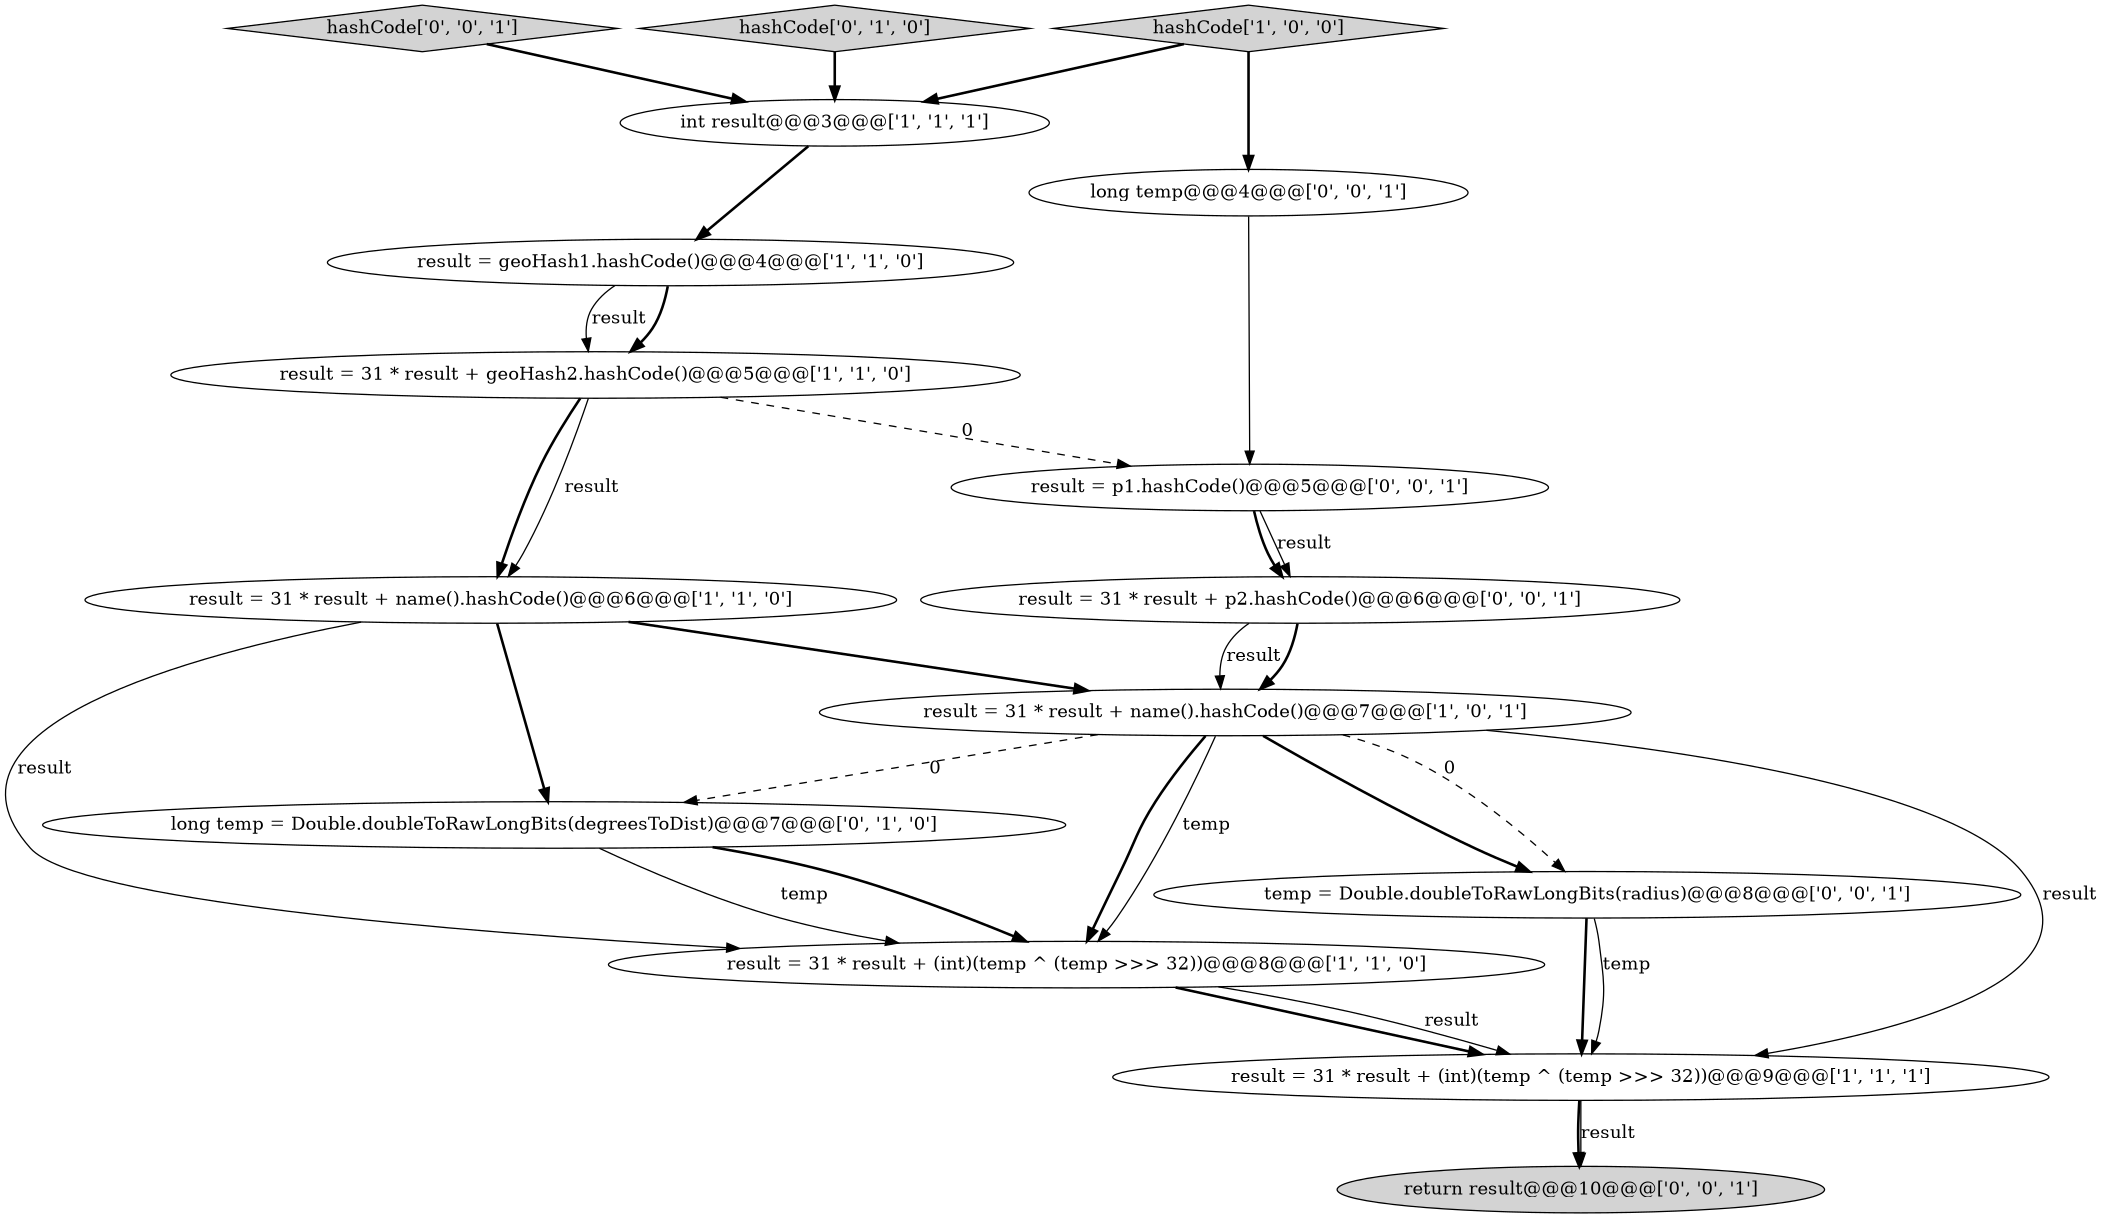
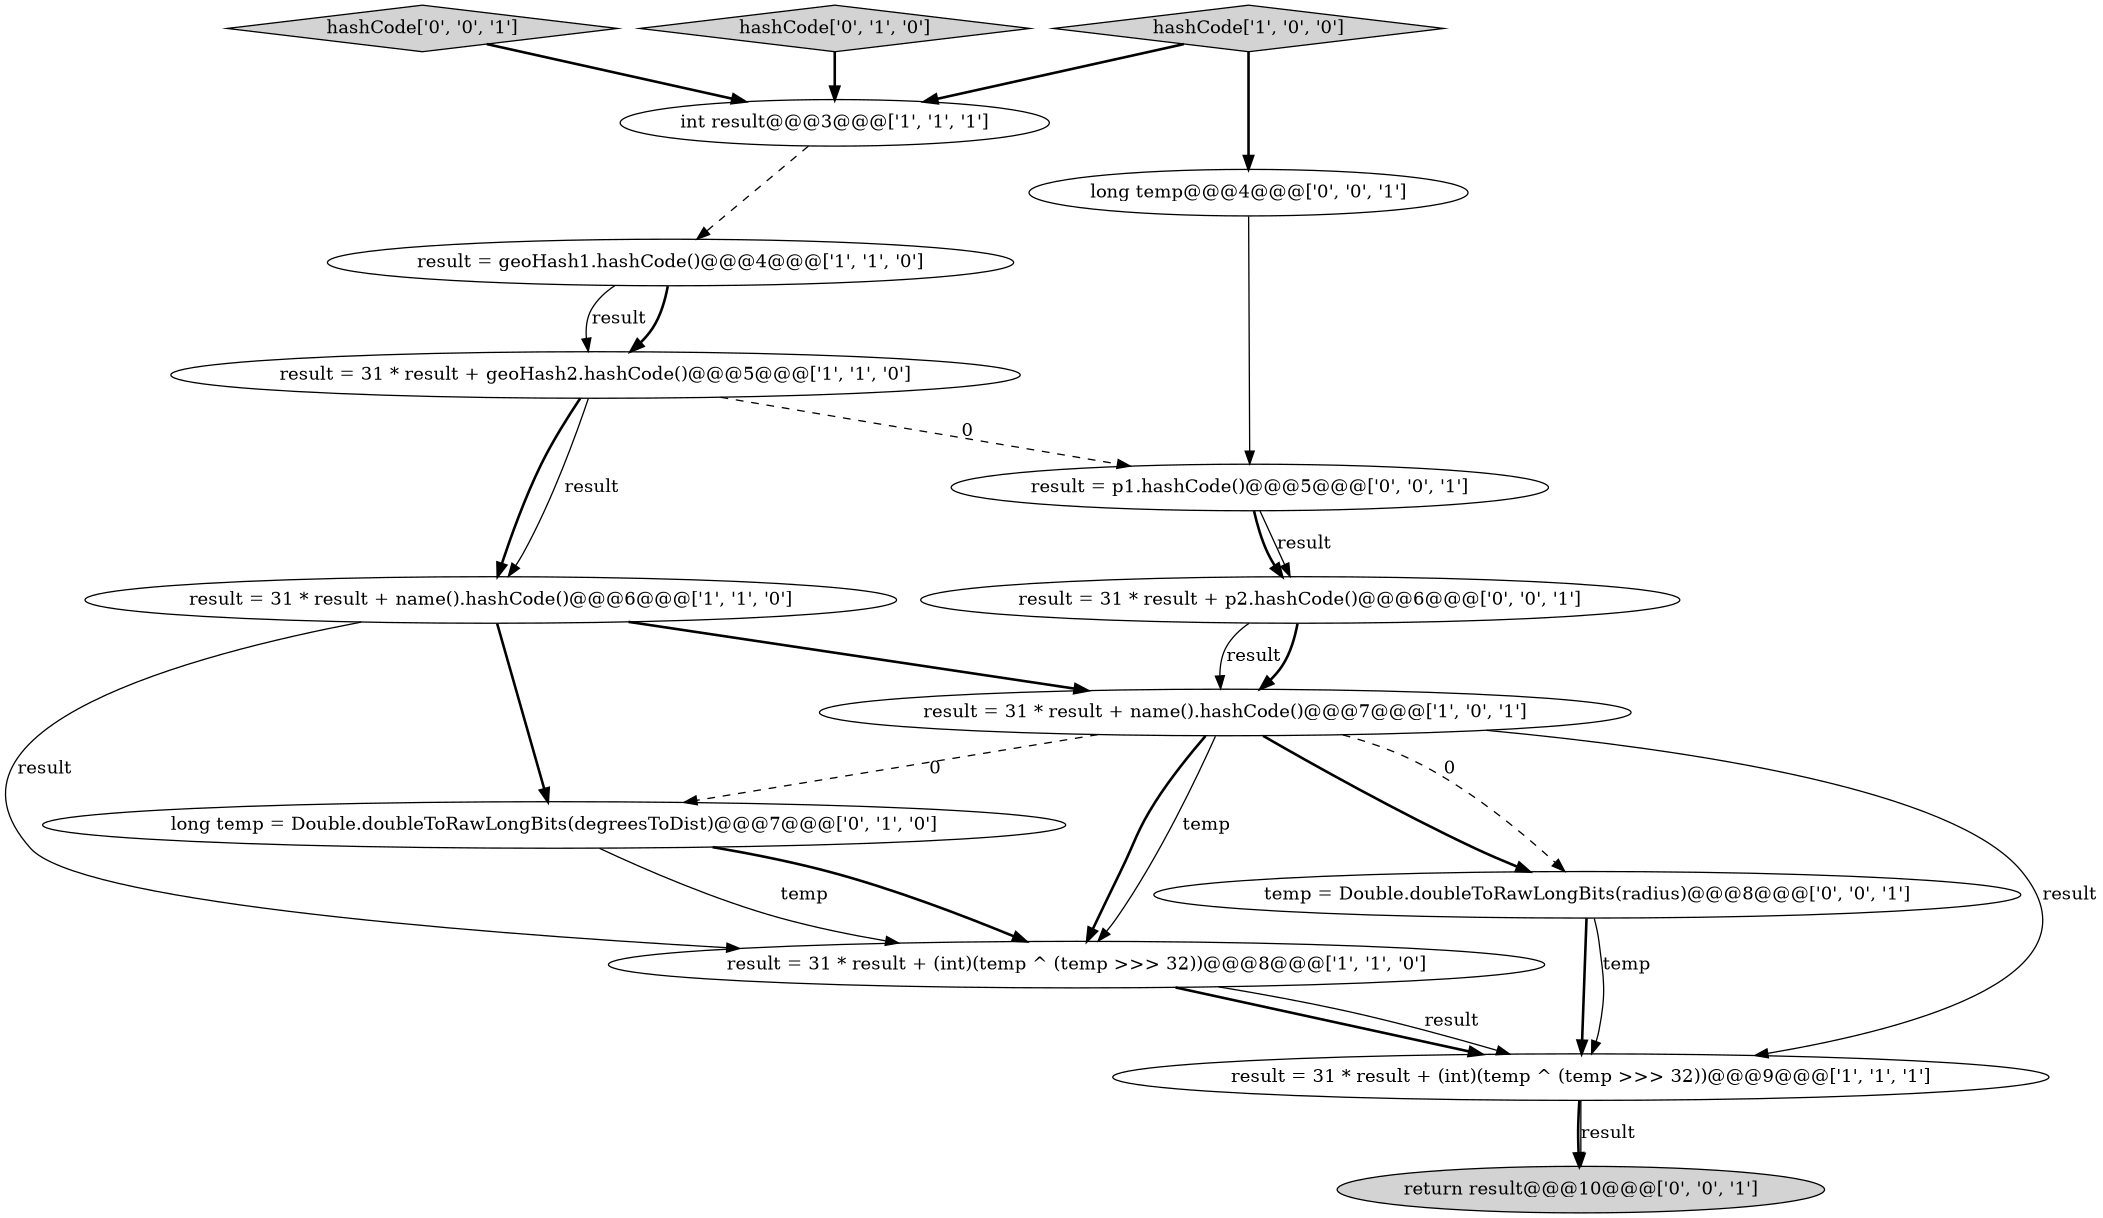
(758, 188) -> (758, 188)
